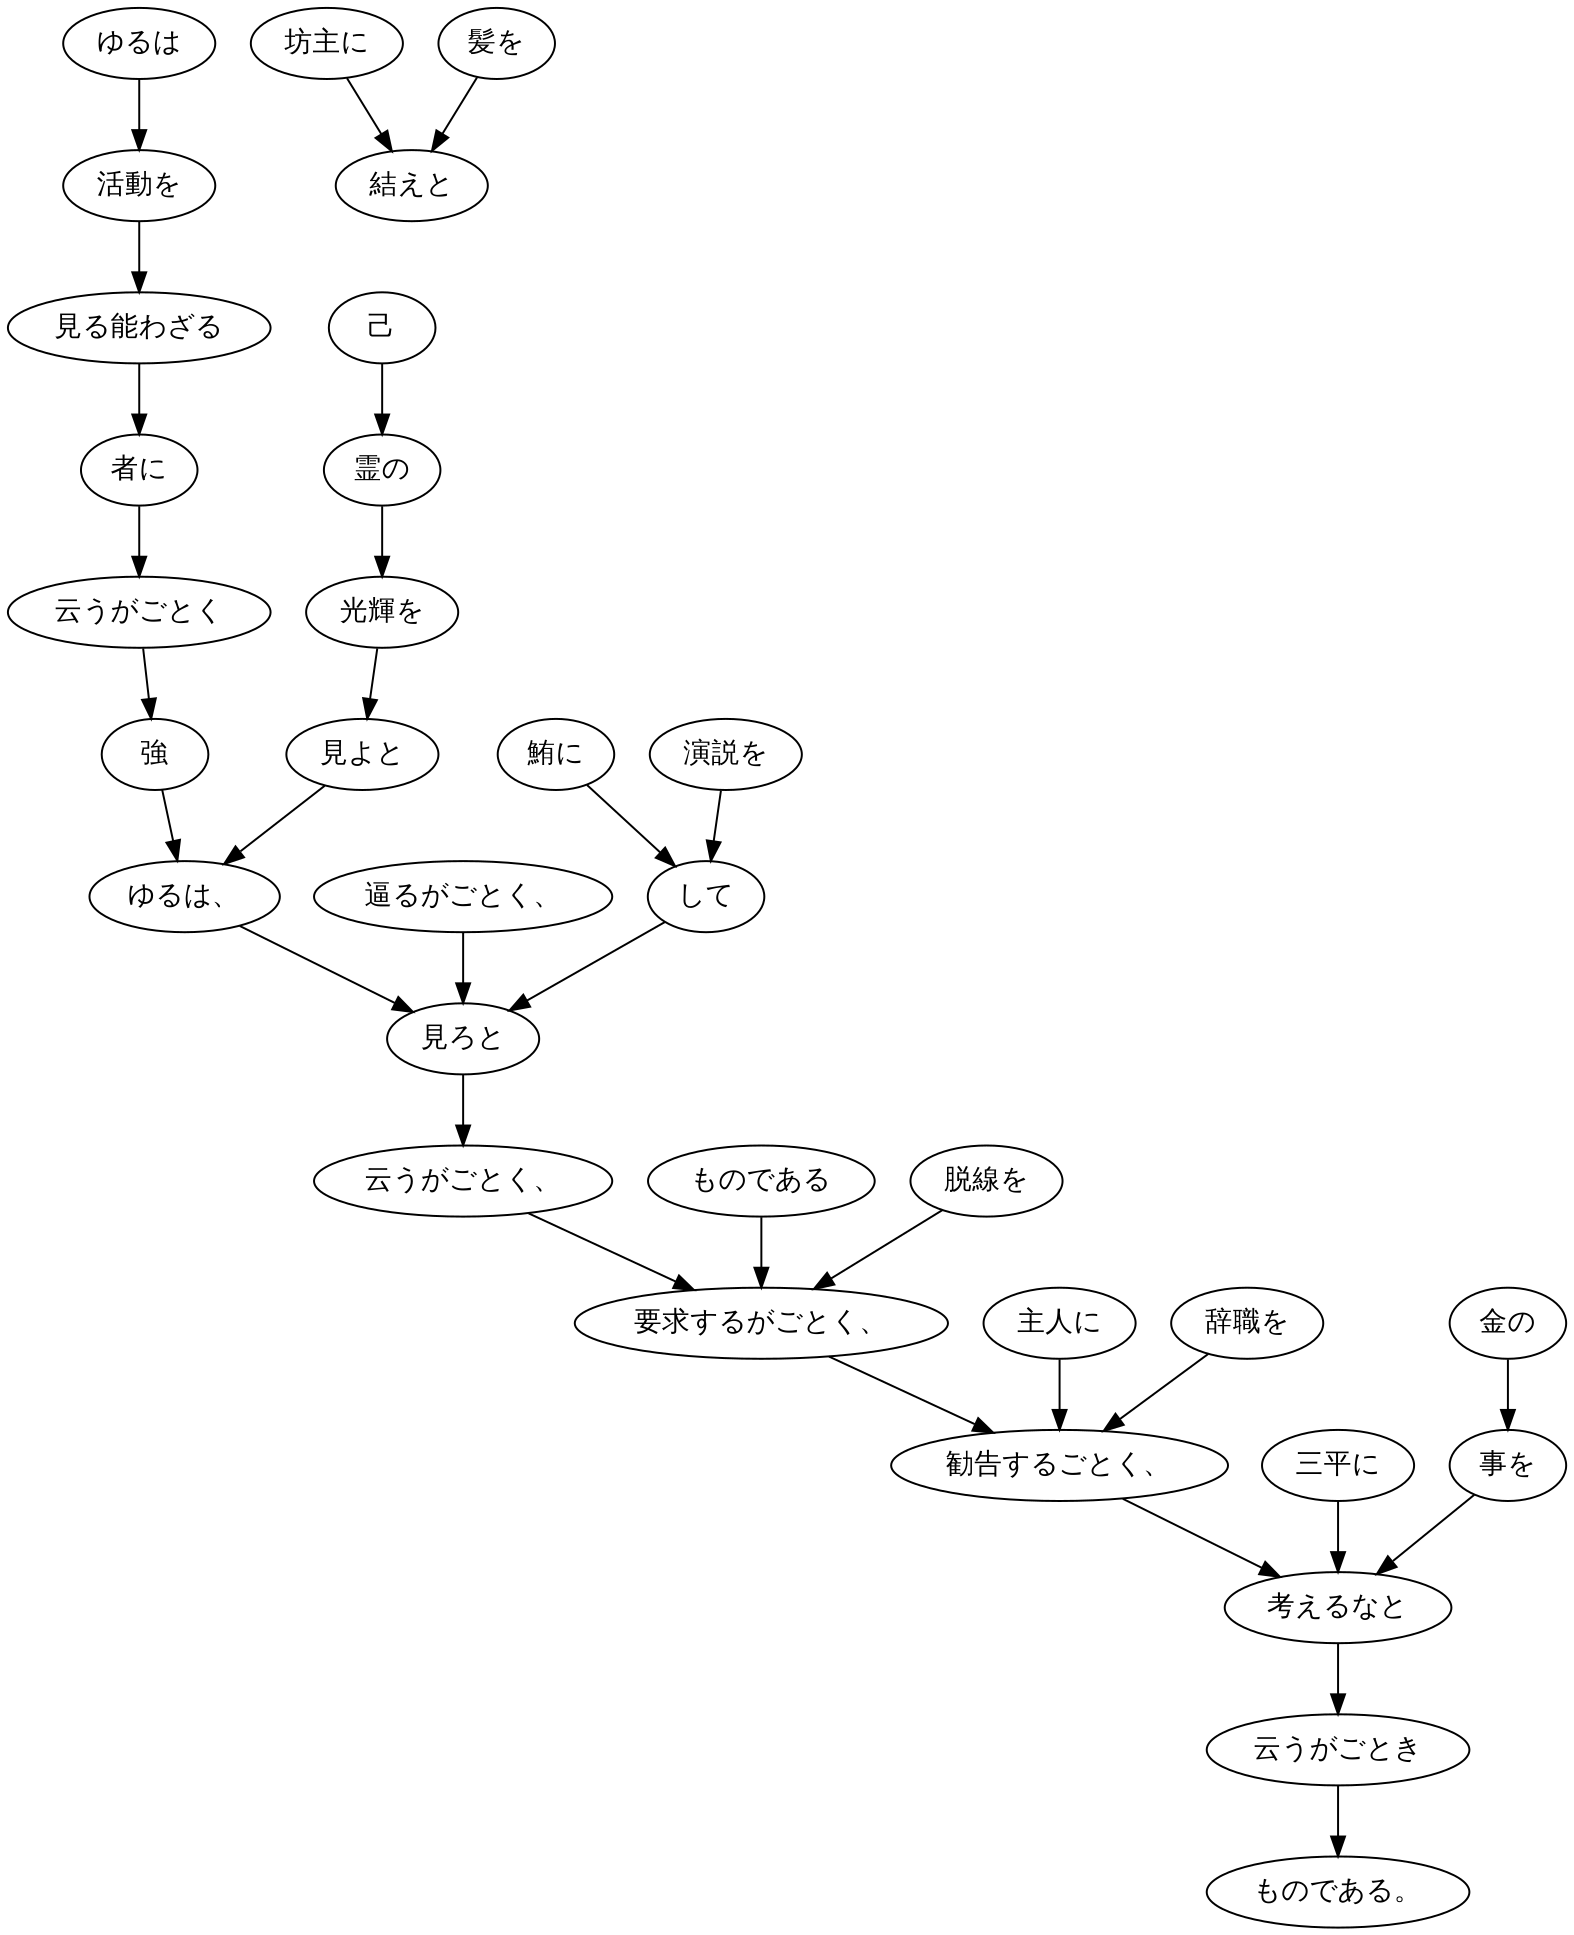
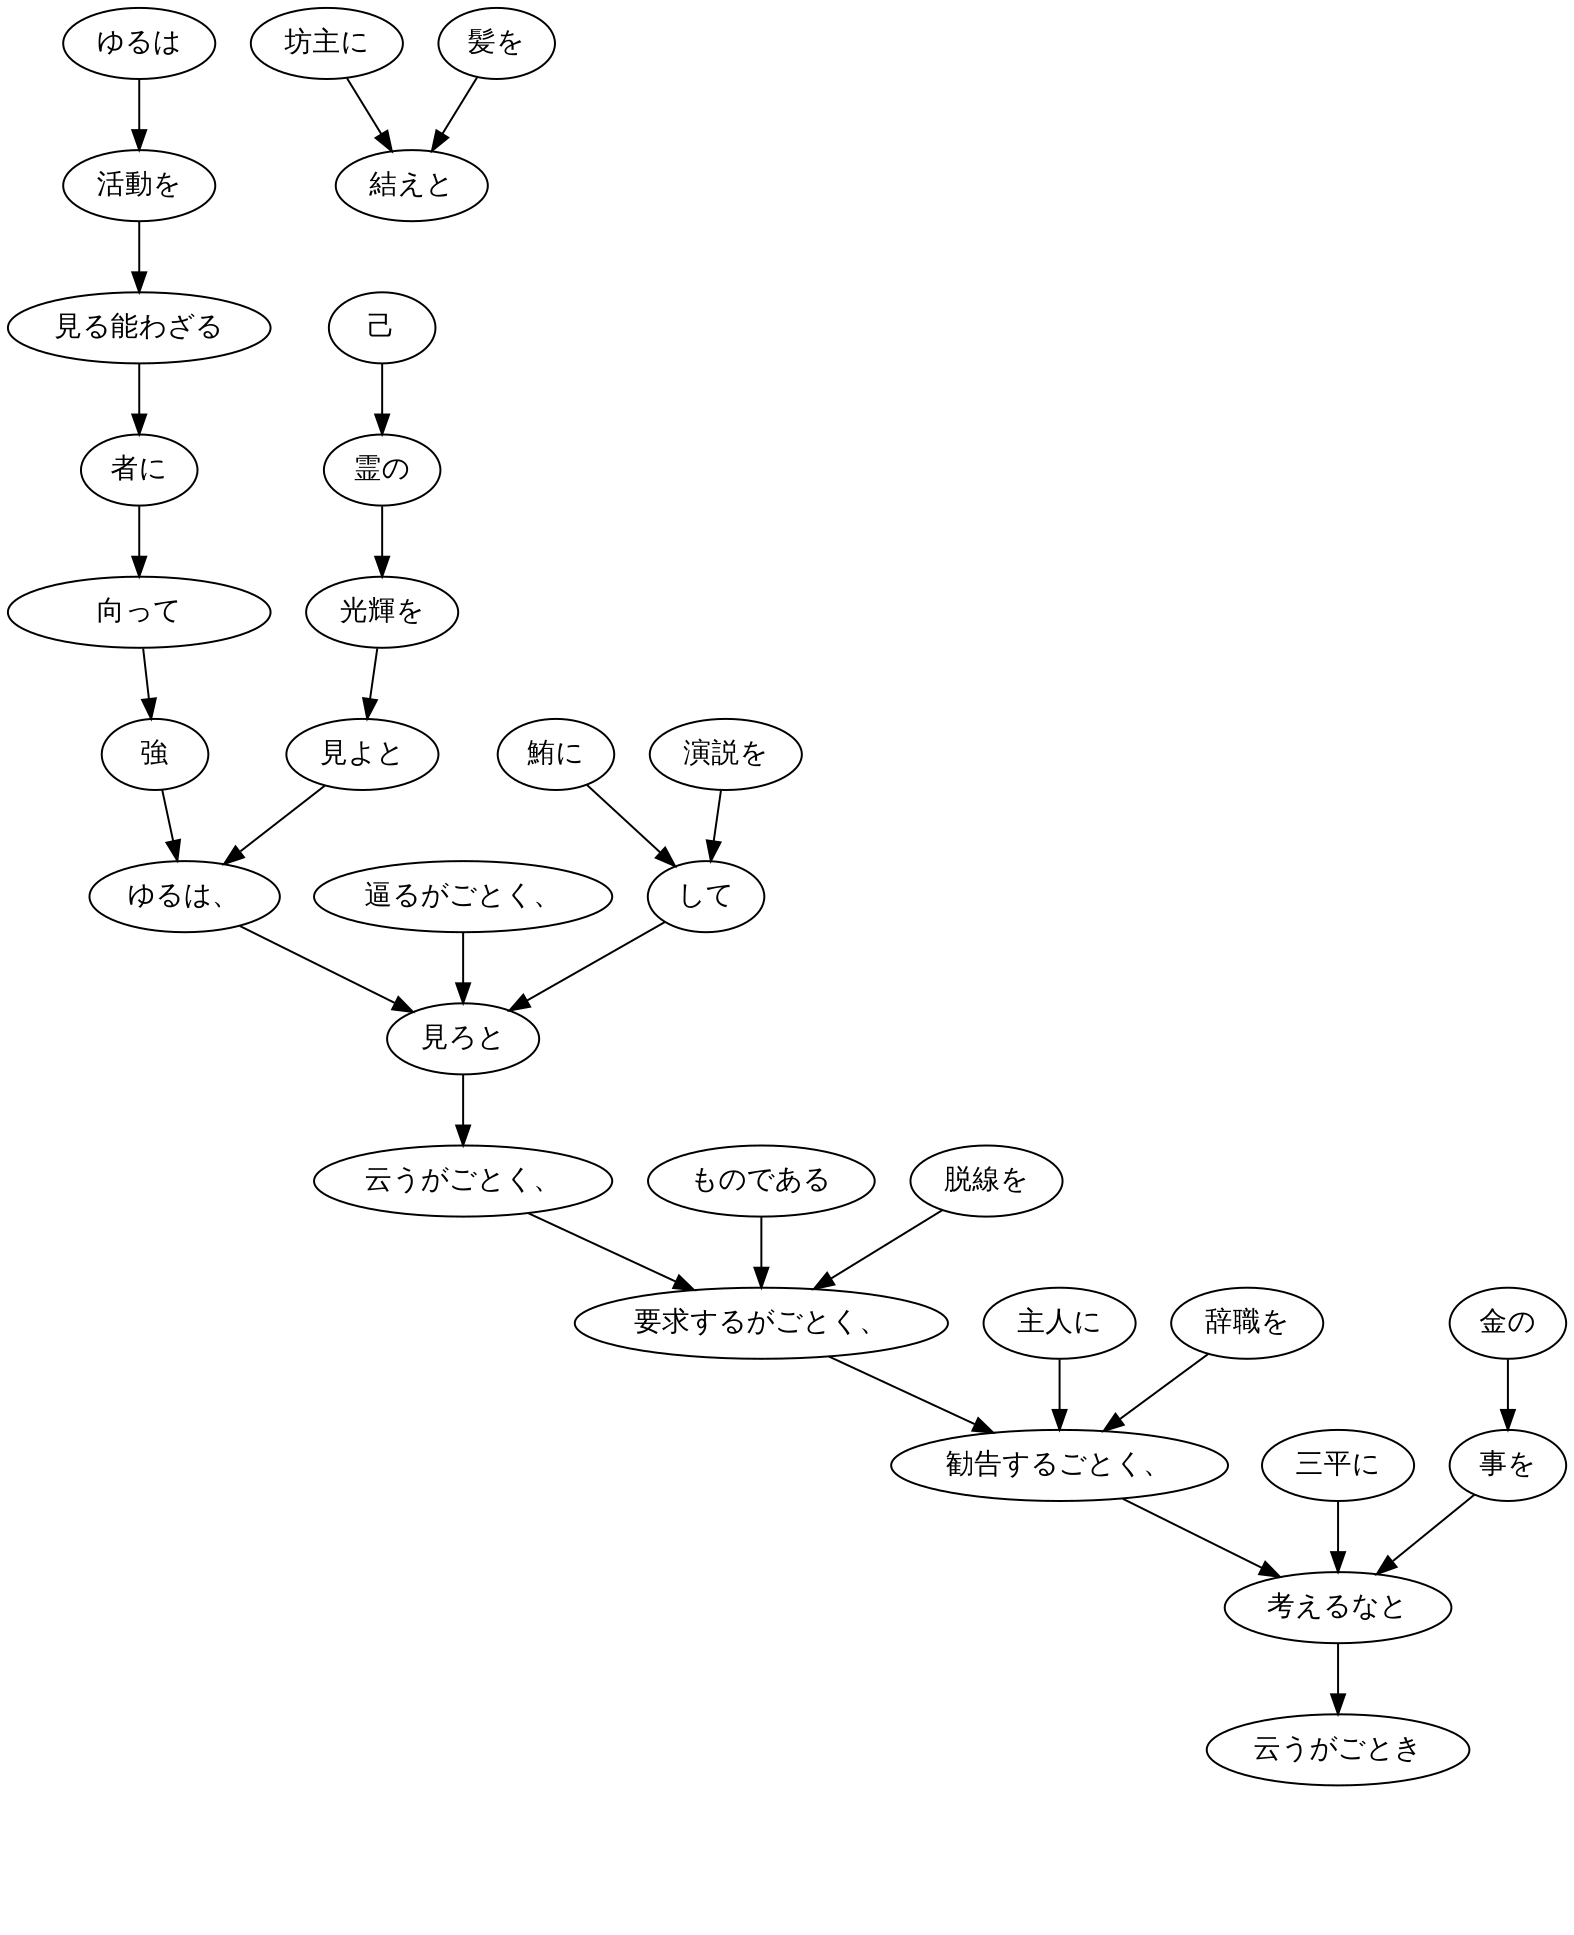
(139, 612) -> (139, 612)
(1338, 1892) -> none
